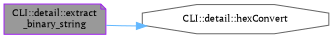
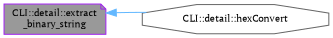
(121, 26) -> (131, 12)
